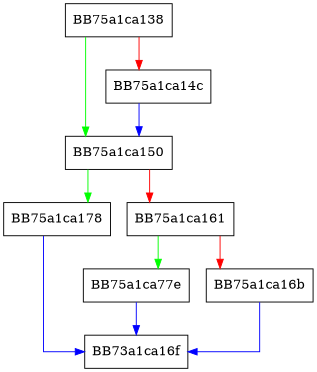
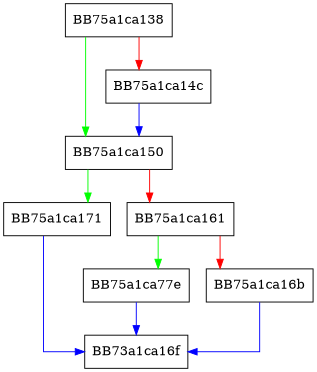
(57, 219) -> (57, 219)
